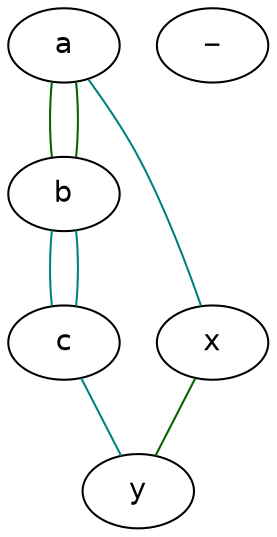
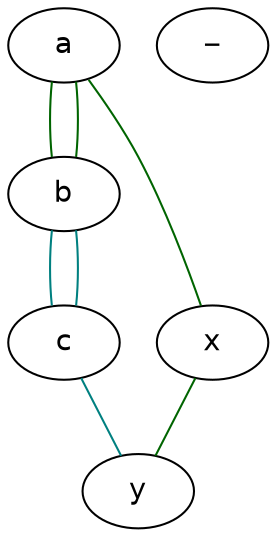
(154, 188) -> (154, 188)
